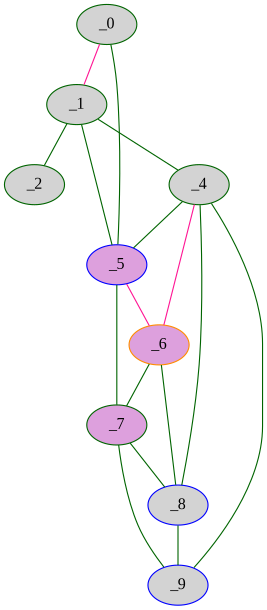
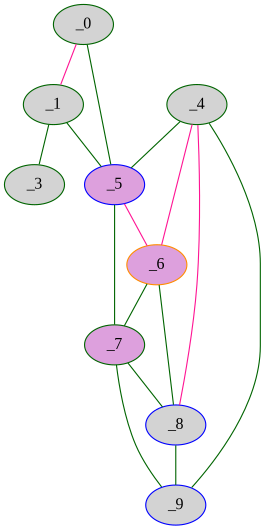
(138, 145) -> none
(34, 185) -> (34, 185)
(200, 346) -> (198, 266)
